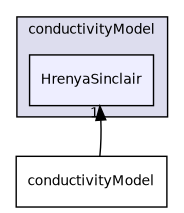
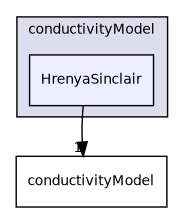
(101, 138) -> (82, 126)
